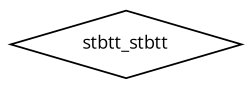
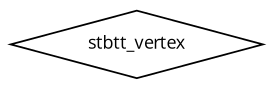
(126, 44) -> (137, 44)
